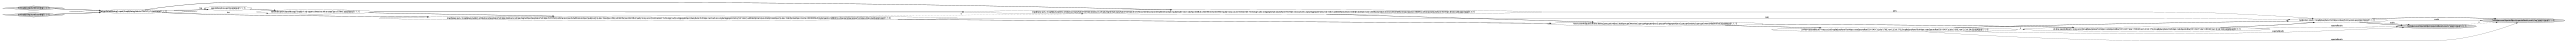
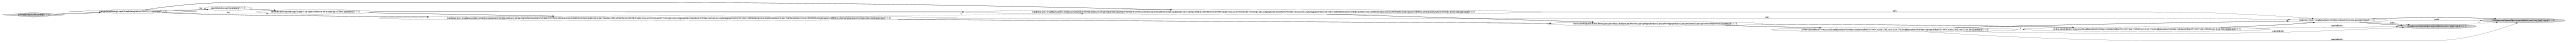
(34, 8) -> none
